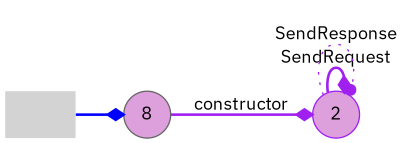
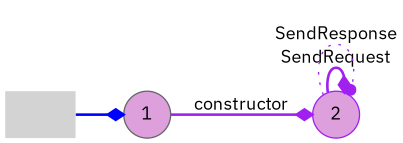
(147, 115) -> (147, 115)
